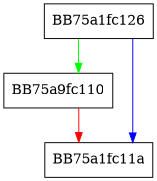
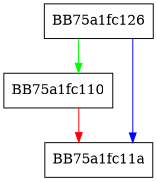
(58, 91) -> (58, 91)
